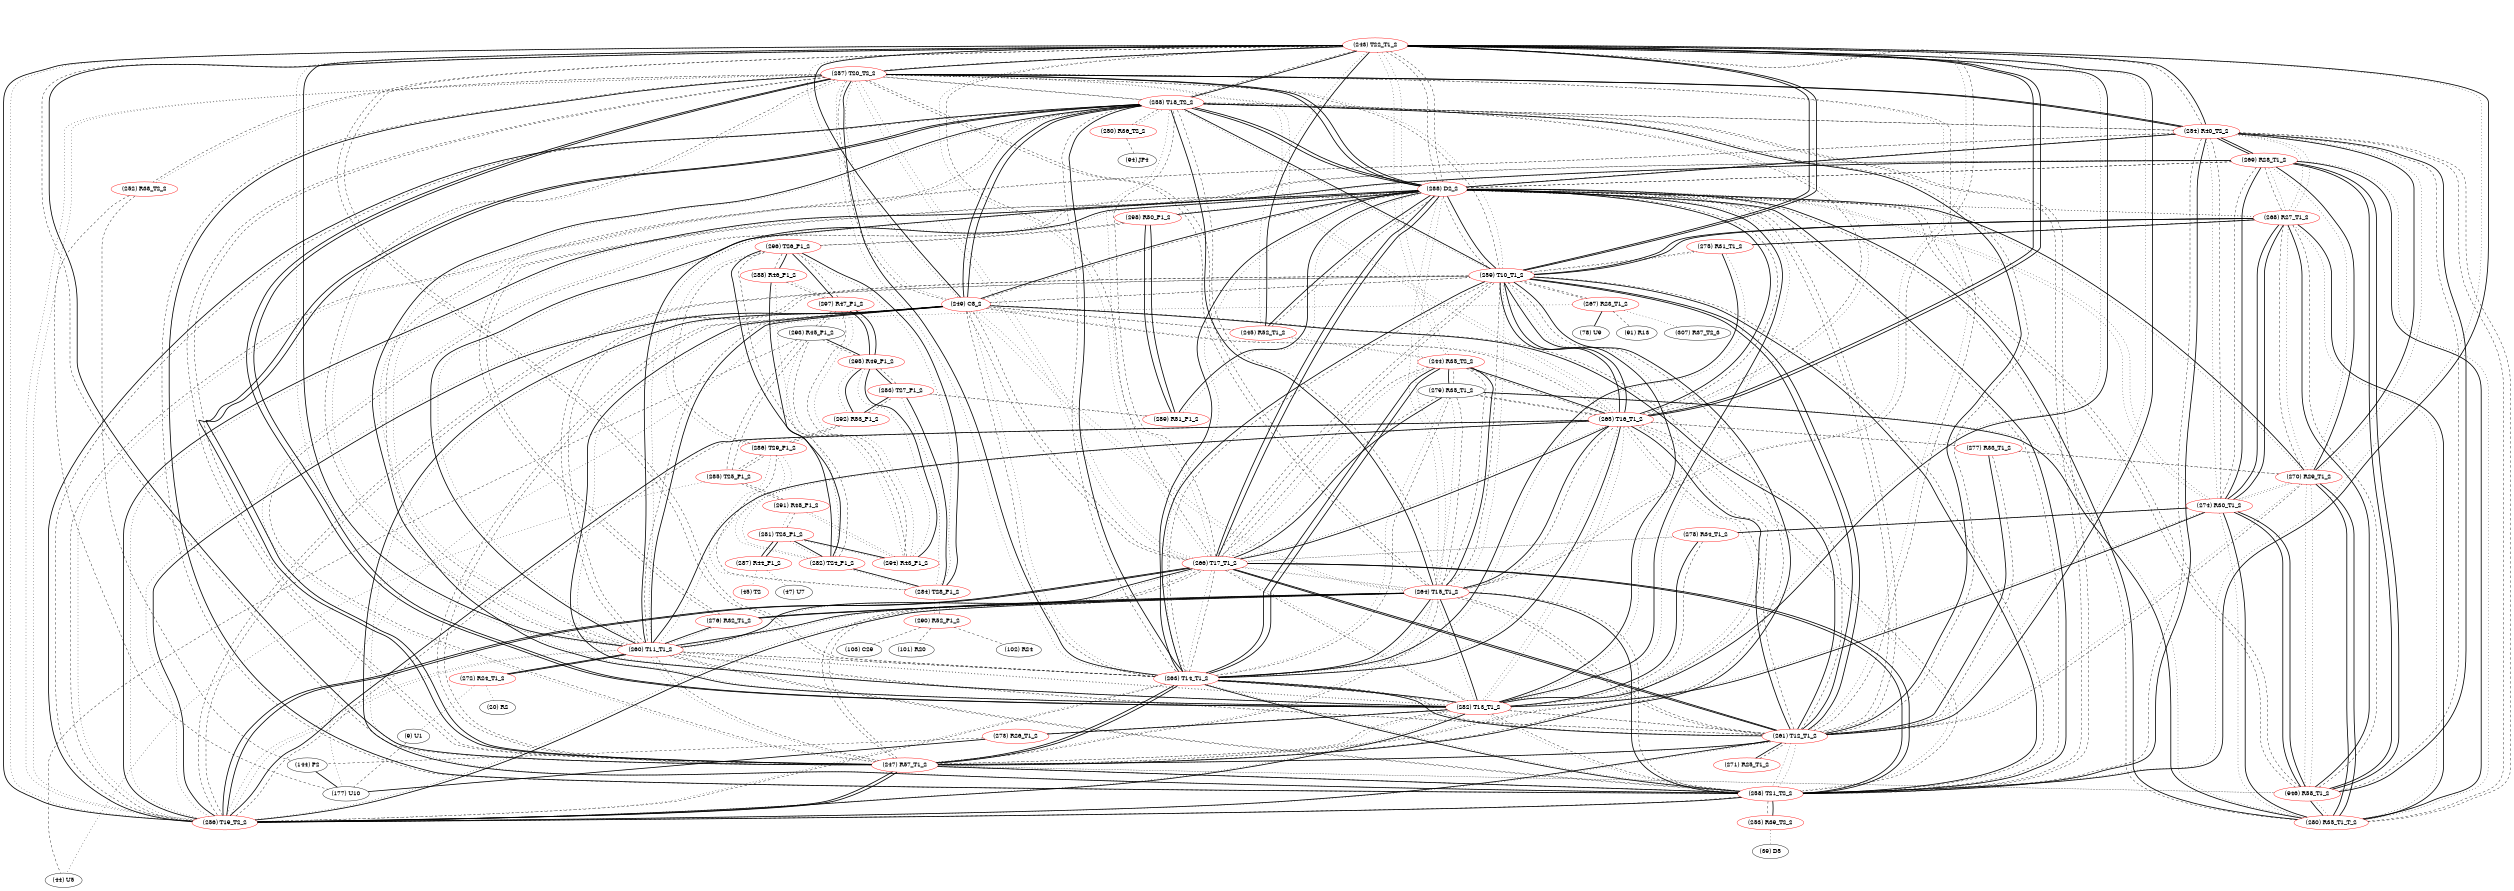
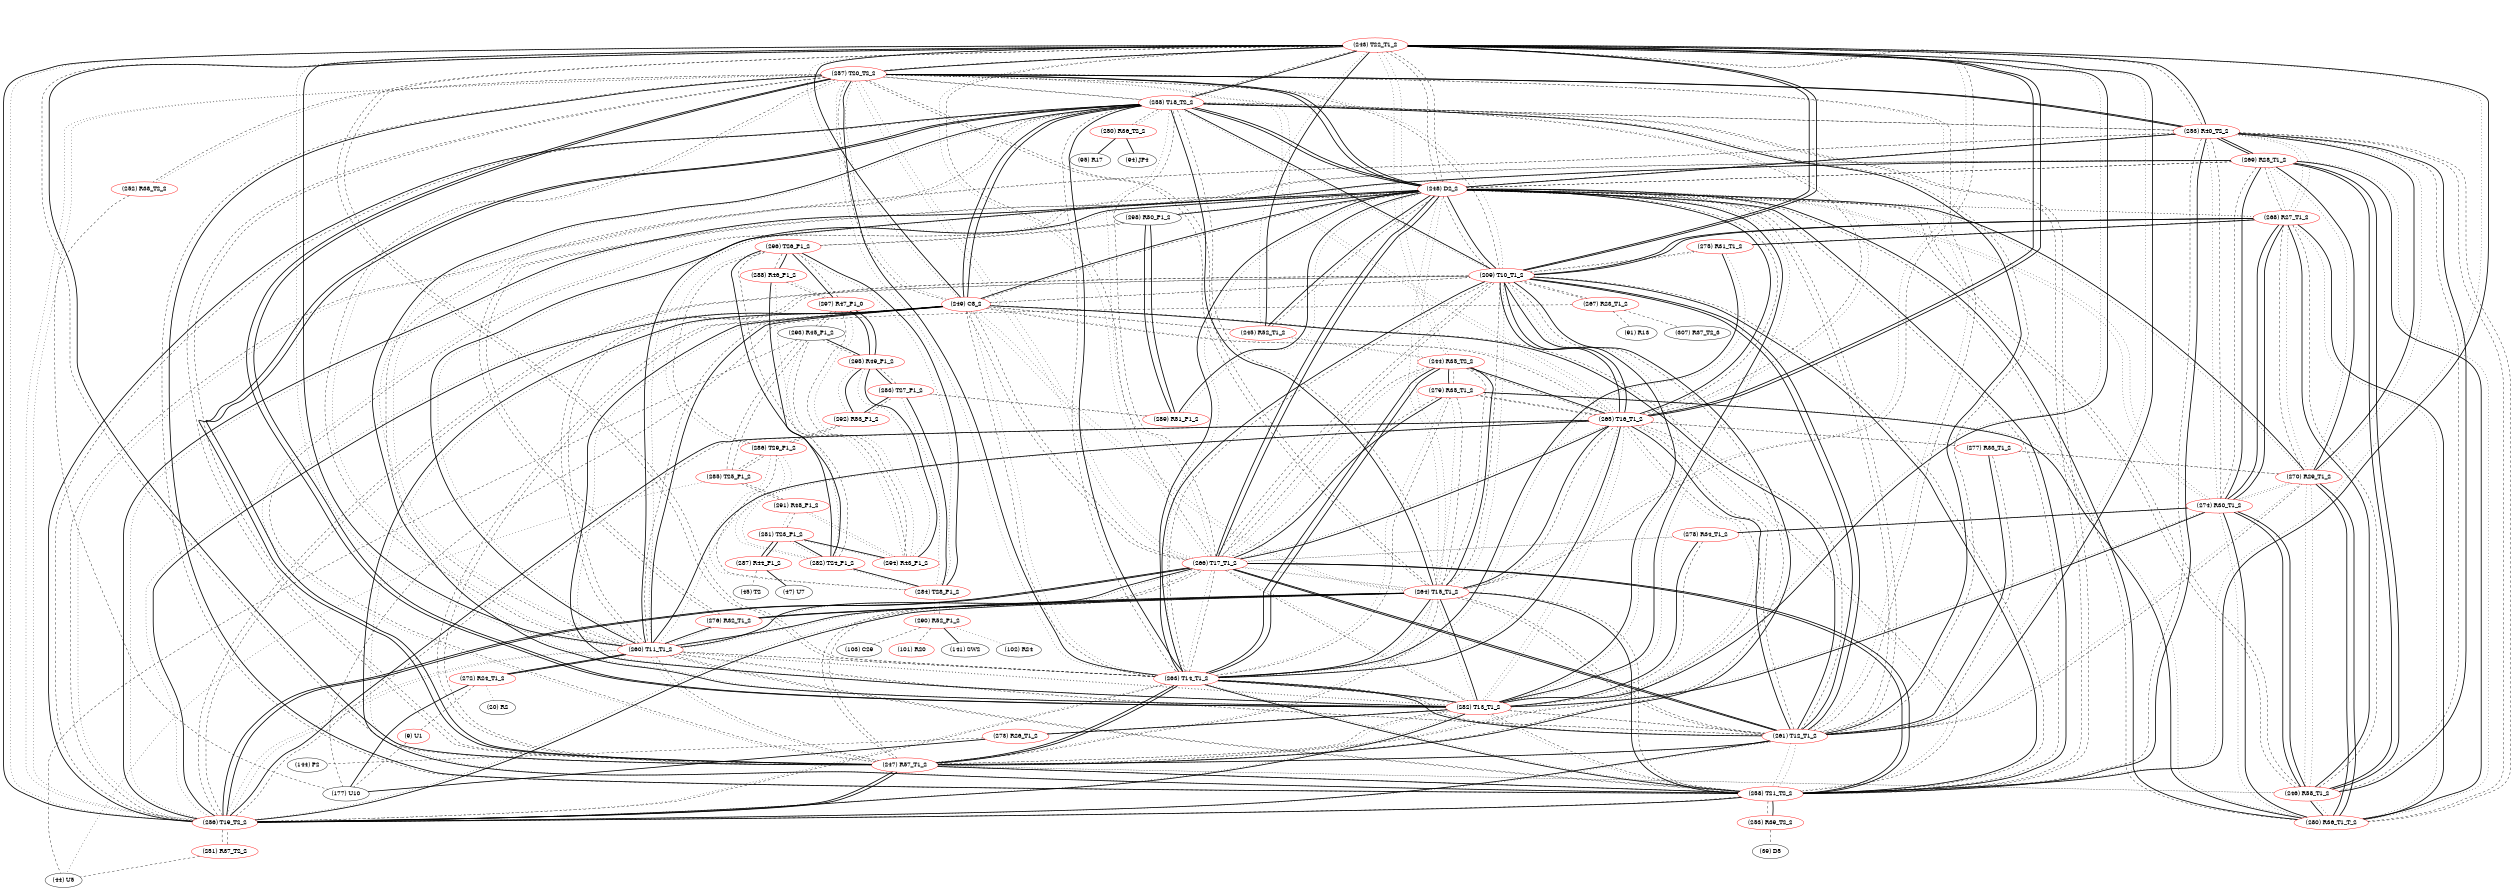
(2206, 131) -> (2206, 131)
(1130, 146) -> (1130, 146)
none -> (1090, 160)
(1442, 189) -> (1442, 189)
(1148, 218) -> (1148, 218)
(1502, 275) -> (1502, 275)
(841, 304) -> (841, 304)
(835, 319) -> (835, 319)
(1652, 319) -> (1652, 319)
(1591, 333) -> none
(1451, 391) -> (1451, 391)
(110, 507) -> none
(775, 577) -> (775, 577)
(754, 580) -> (754, 580)
(751, 592) -> (751, 592)
(979, 636) -> (979, 636)
(912, 650) -> (912, 650)
none -> (965, 650)
(448, 708) -> (448, 708)
(414, 736) -> (414, 736)
(1747, 765) -> none
(327, 779) -> (399, 724)
(2307, 794) -> (2307, 794)
(2331, 823) -> (2331, 823)
(1770, 837) -> (1770, 837)
none -> (225, 851)
